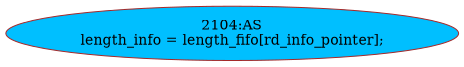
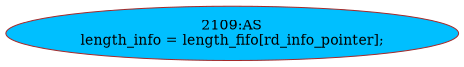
(232, 33) -> (232, 33)
